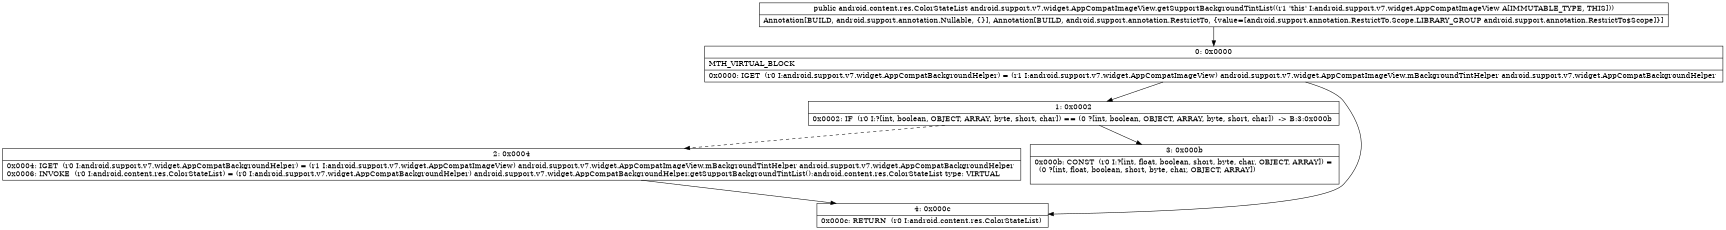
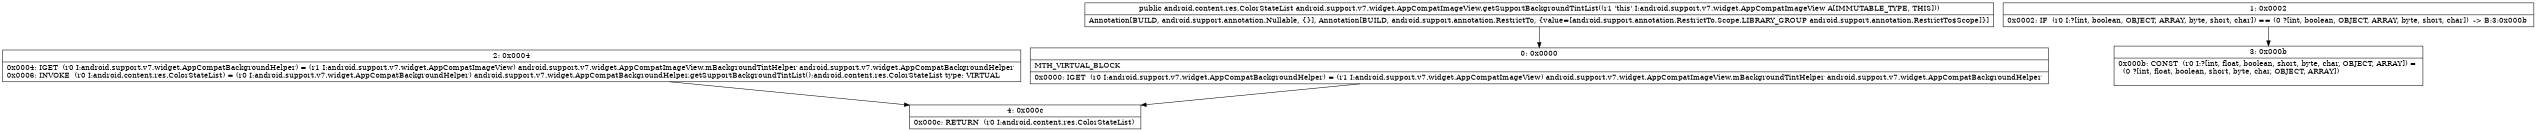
(1138, 91) -> none
(817, 137) -> none
